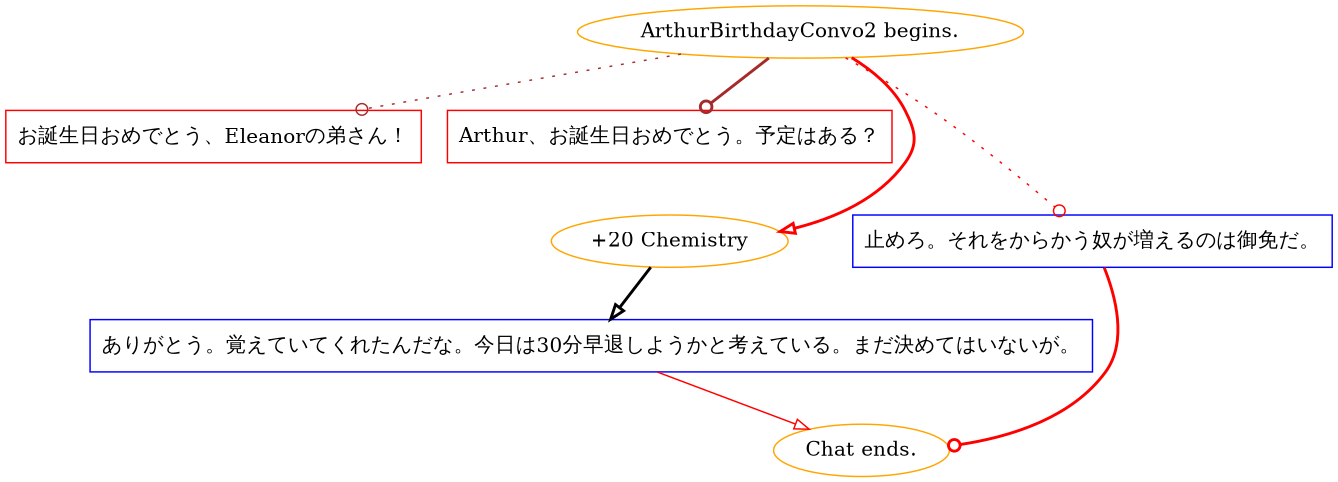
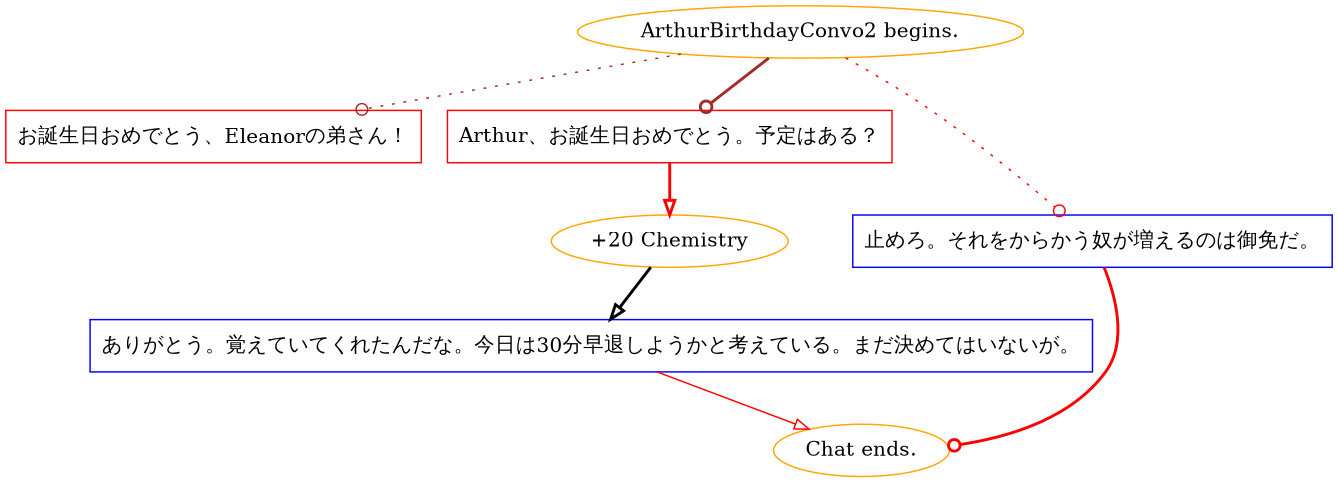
(905, 162) -> (670, 182)
